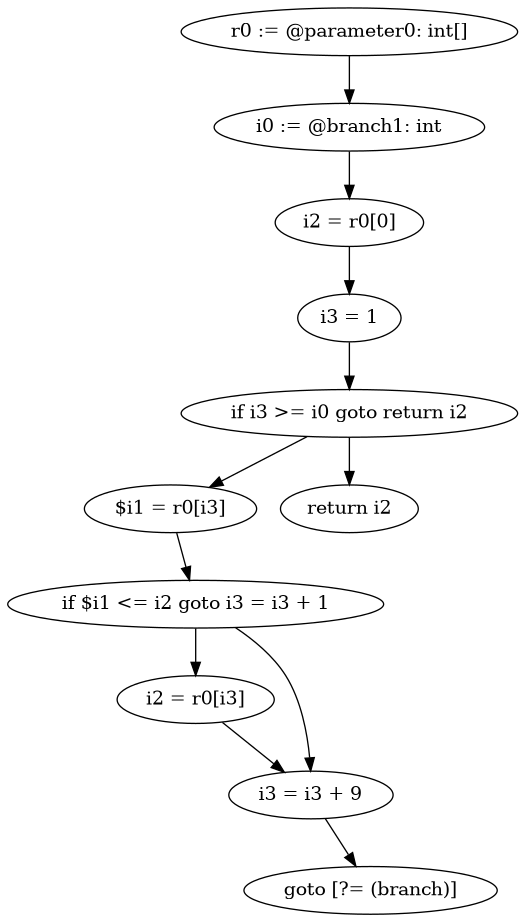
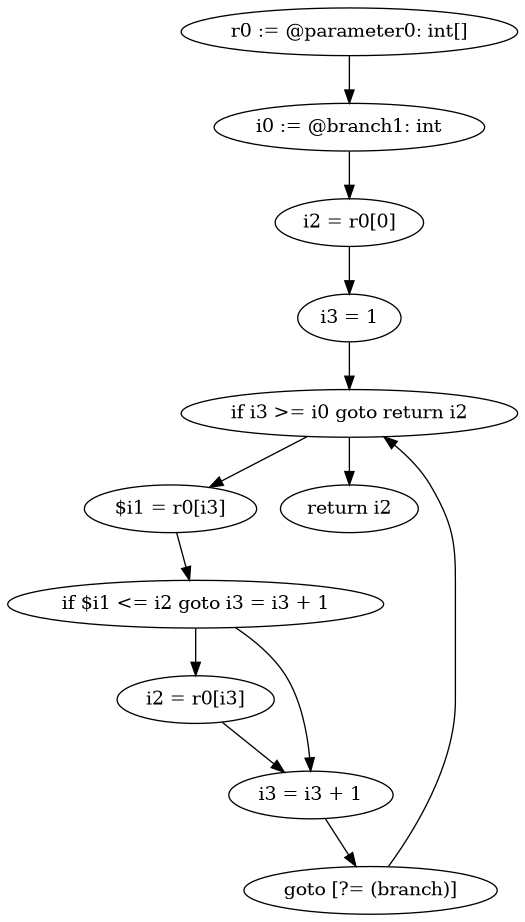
none -> (455, 654)
(311, 795) -> (311, 795)
